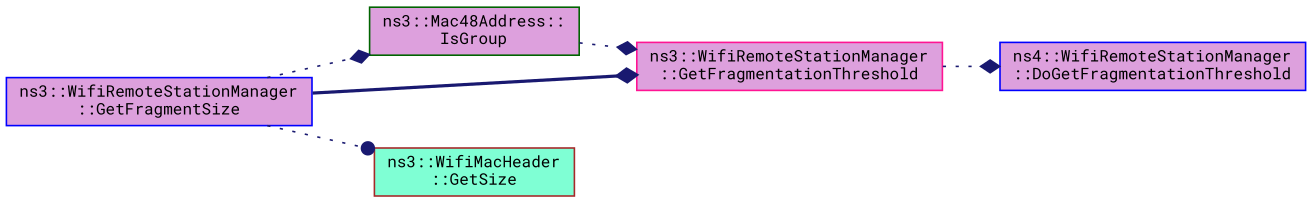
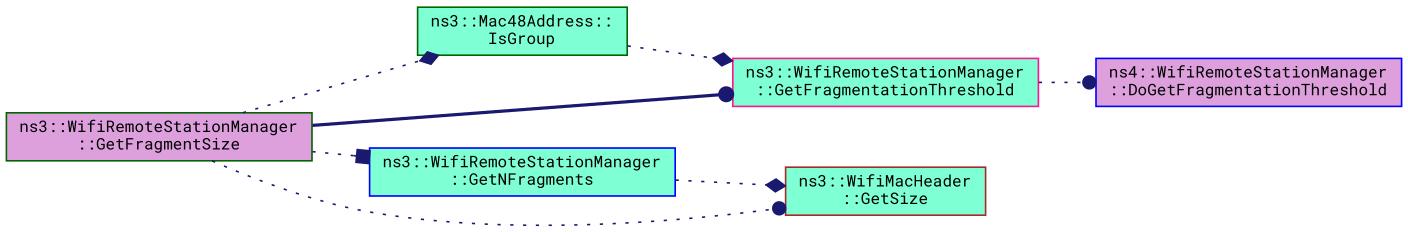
(474, 31) -> (522, 31)
(790, 66) -> (886, 82)
(962, 66) -> (1061, 82)
(465, 85) -> (516, 110)
(159, 102) -> (159, 137)
none -> (522, 172)
